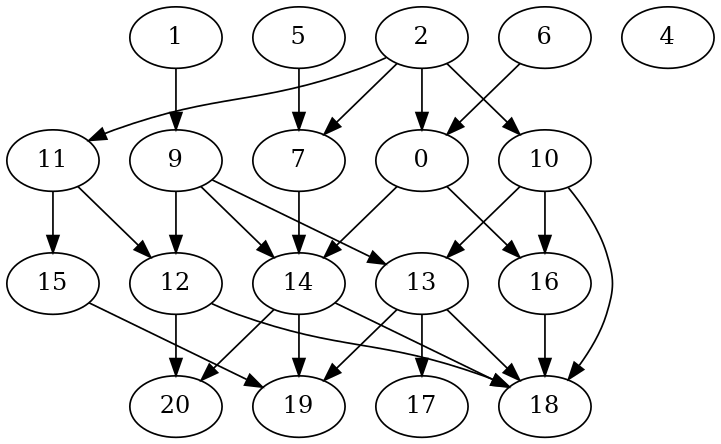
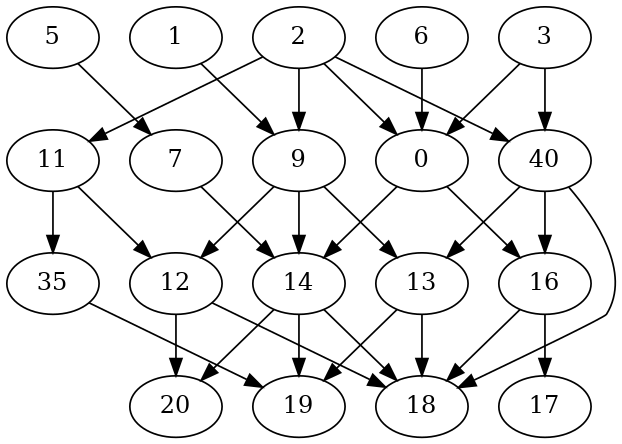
none -> (545, 38)
(668, 38) -> none
(367, 93) -> (299, 91)
(545, 161) -> (545, 161)
(53, 284) -> (53, 284)
(422, 333) -> (545, 335)
